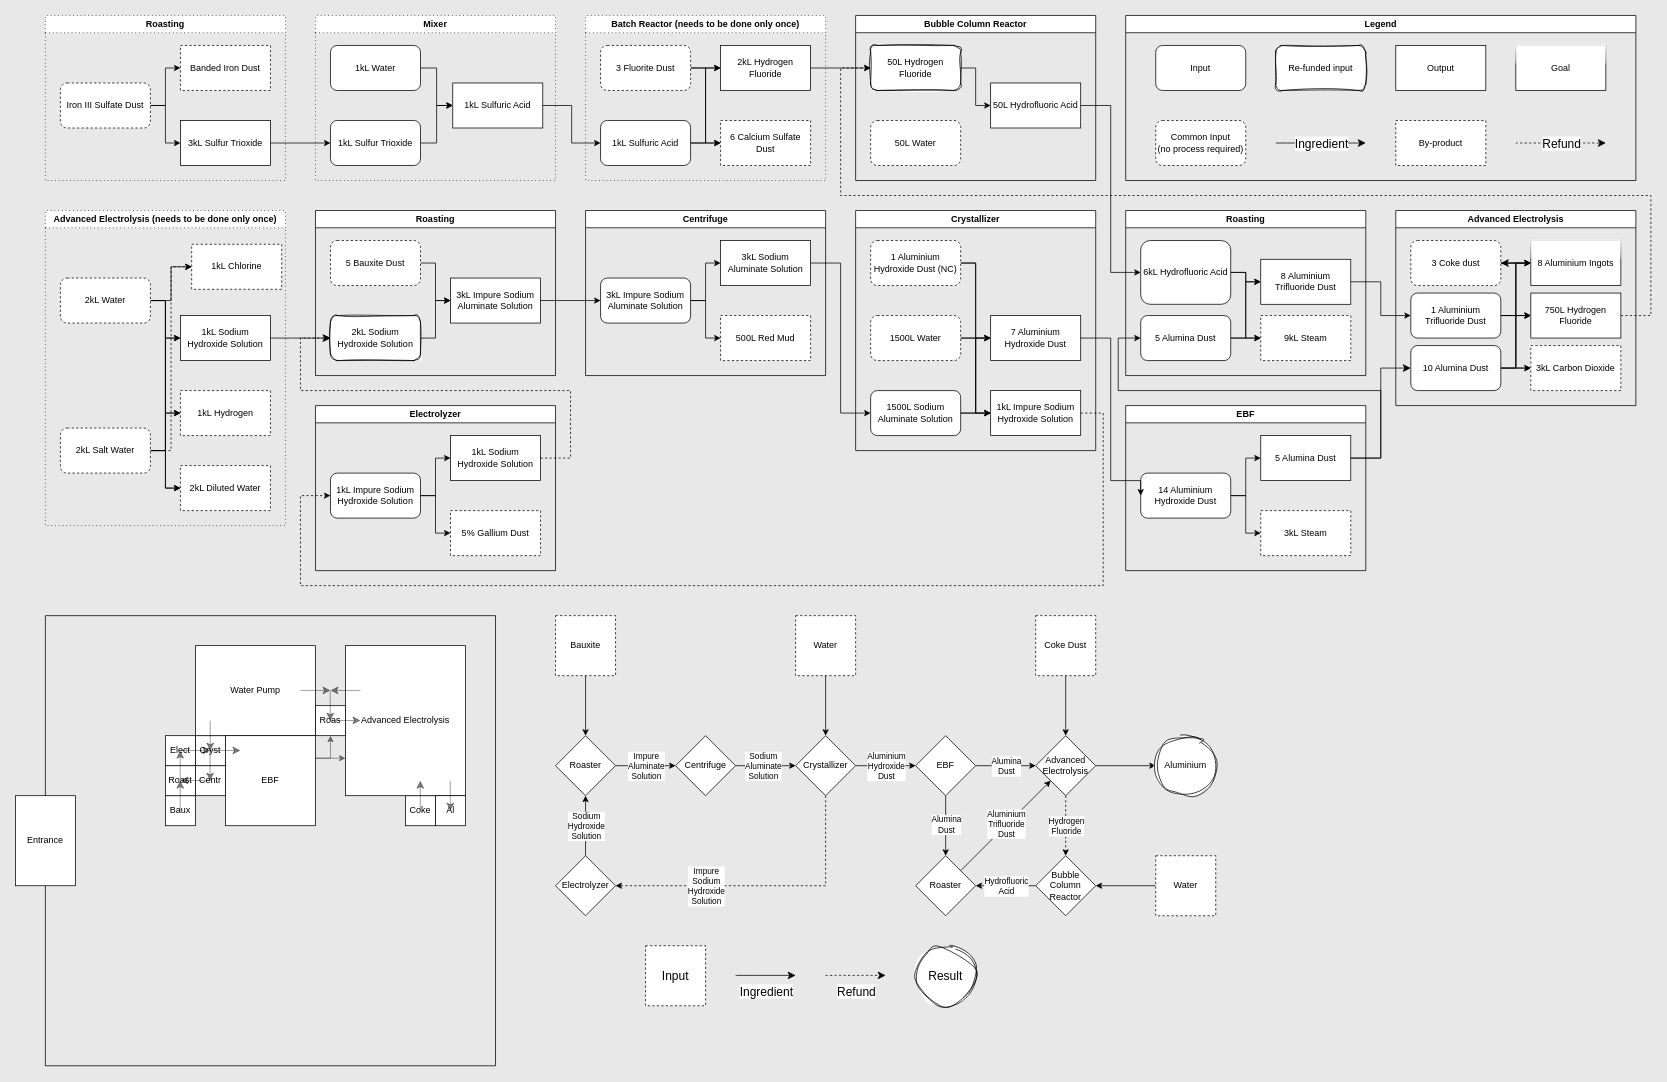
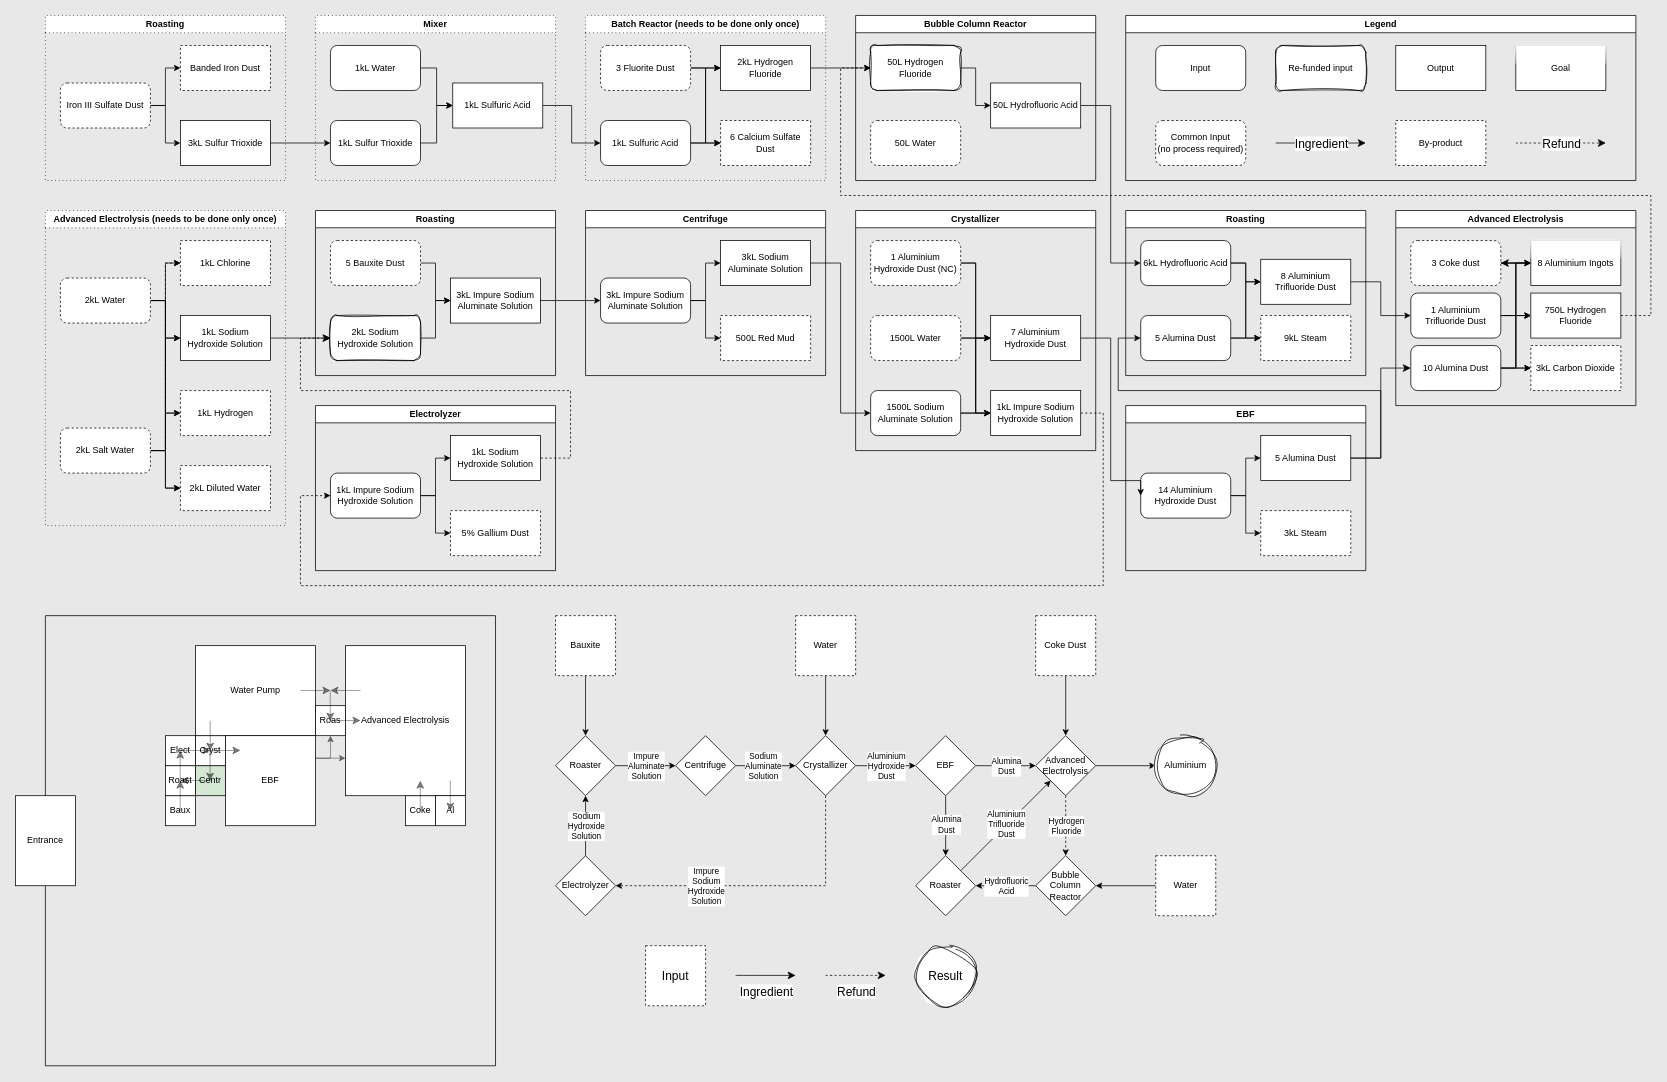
(237, 267) -> (225, 263)
(1185, 272) -> (1185, 263)
(210, 780) -> (210, 780)
